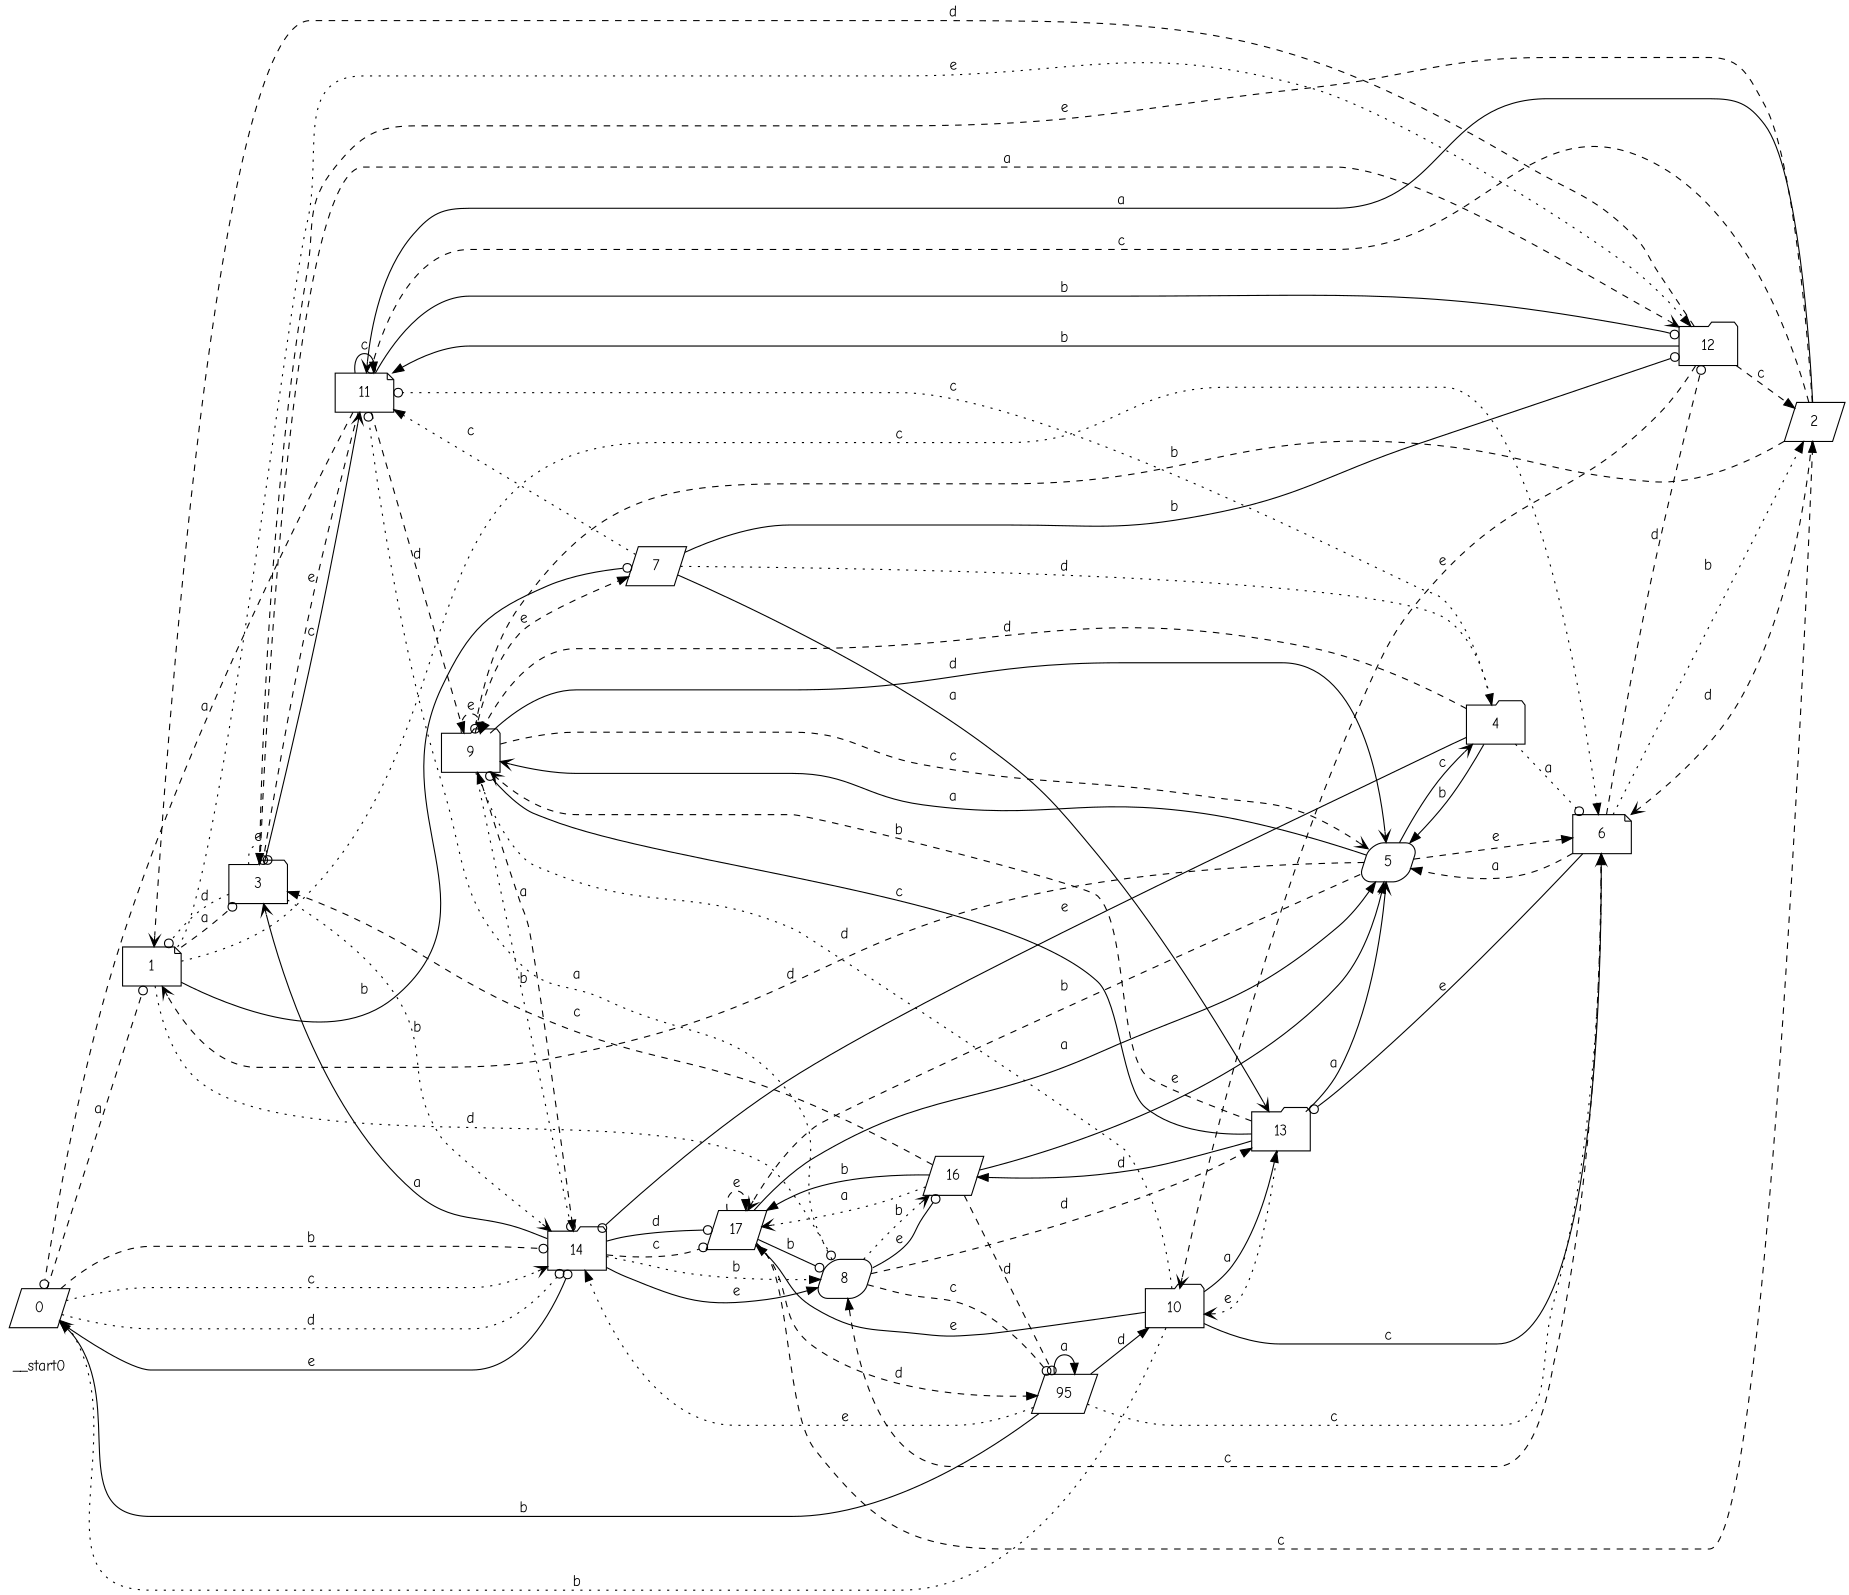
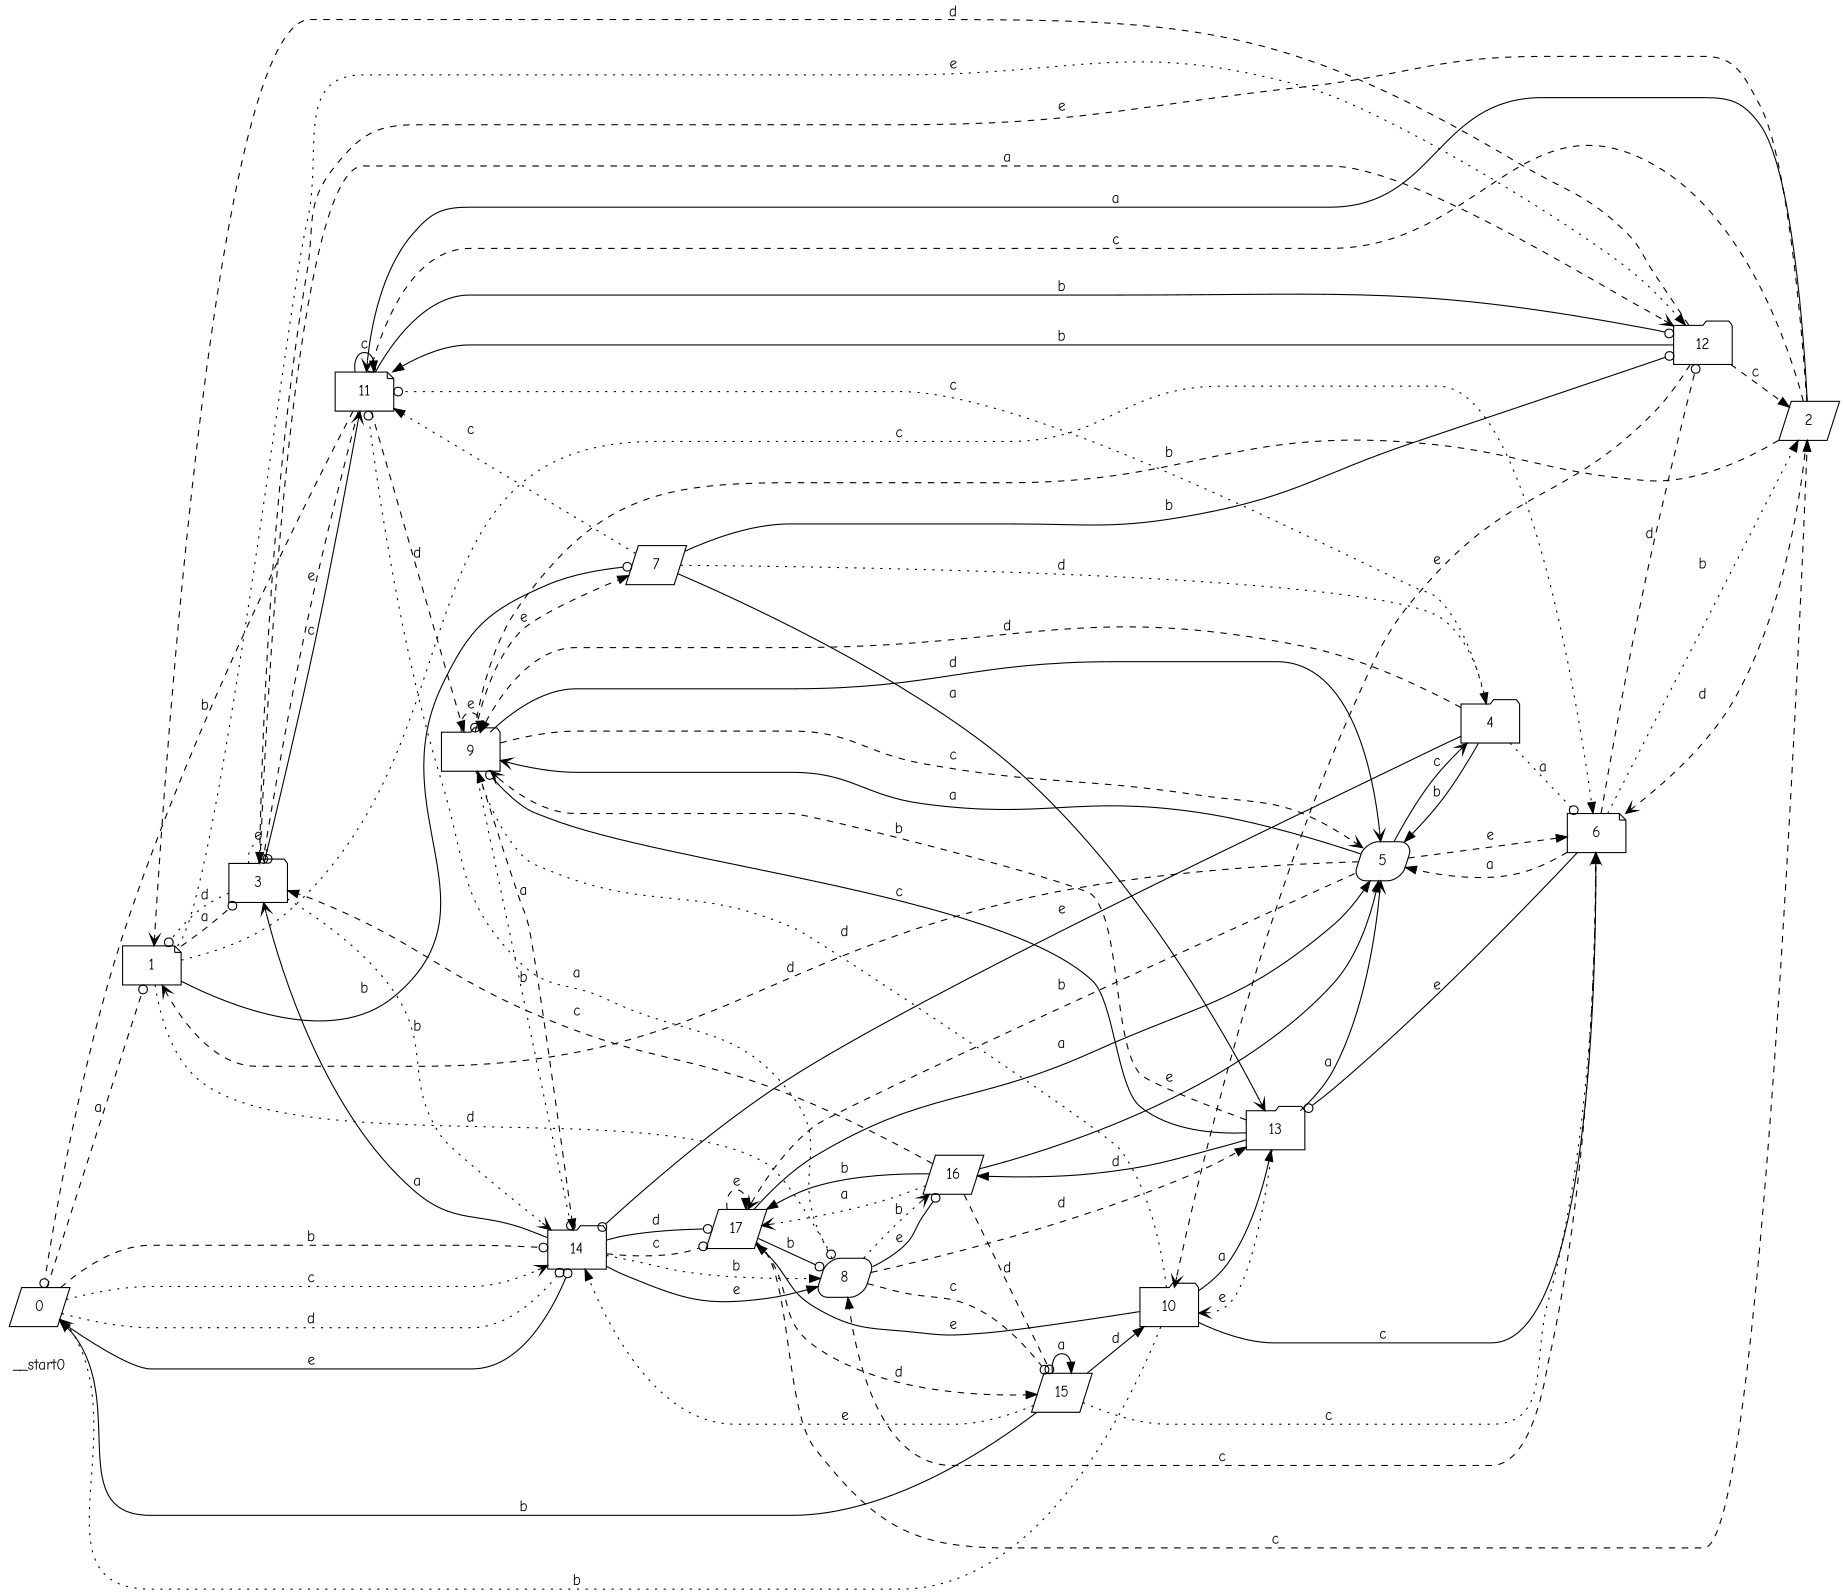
(205, 707) -> (205, 706)
(1065, 1394) -> (1062, 1393)
